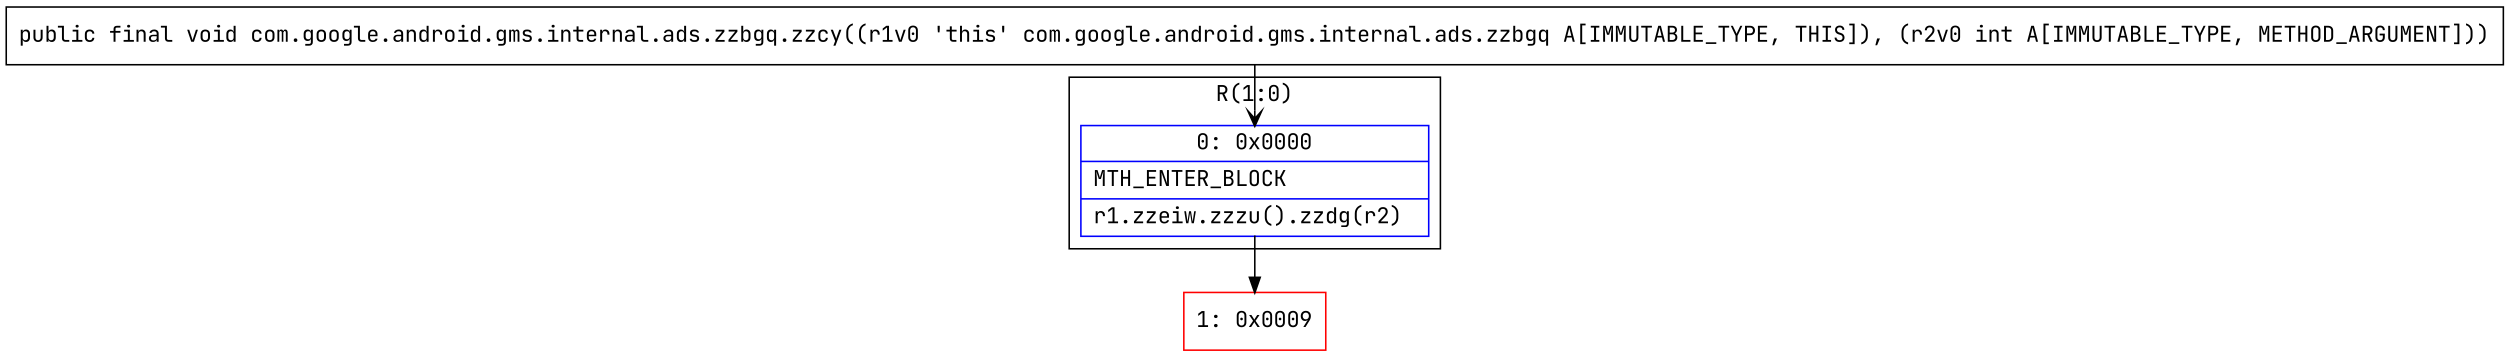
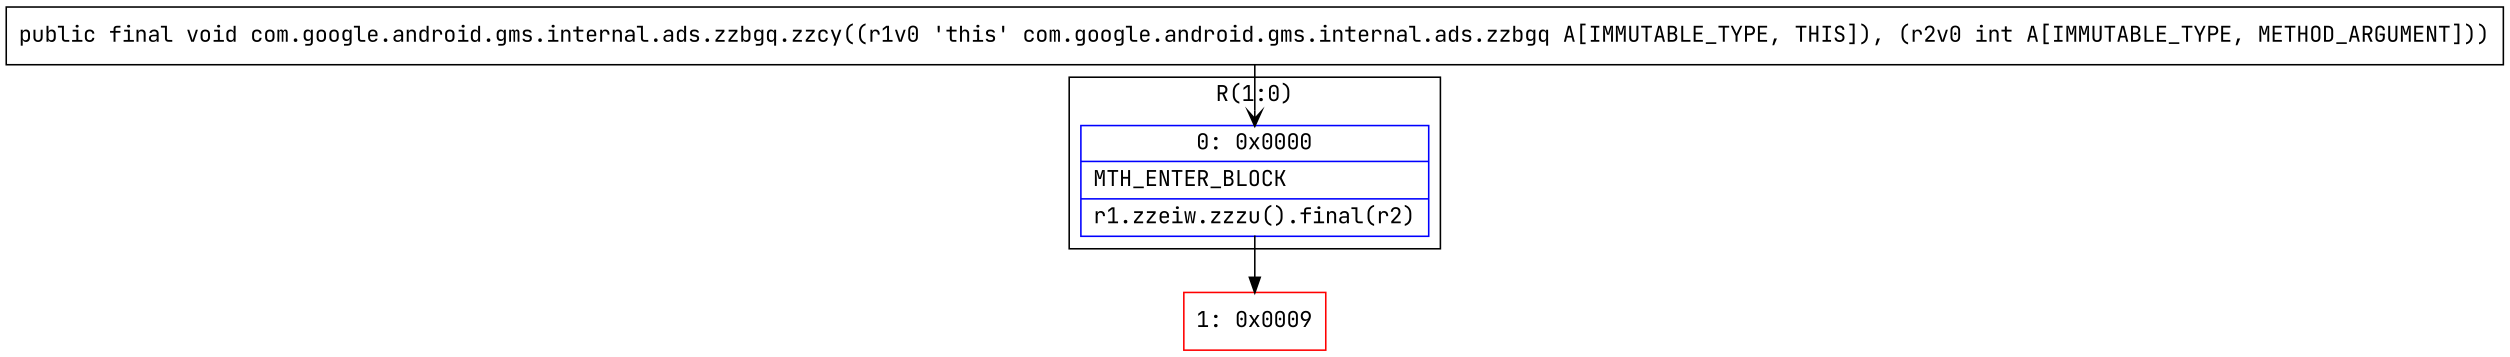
(1249, 217) -> (1255, 217)
